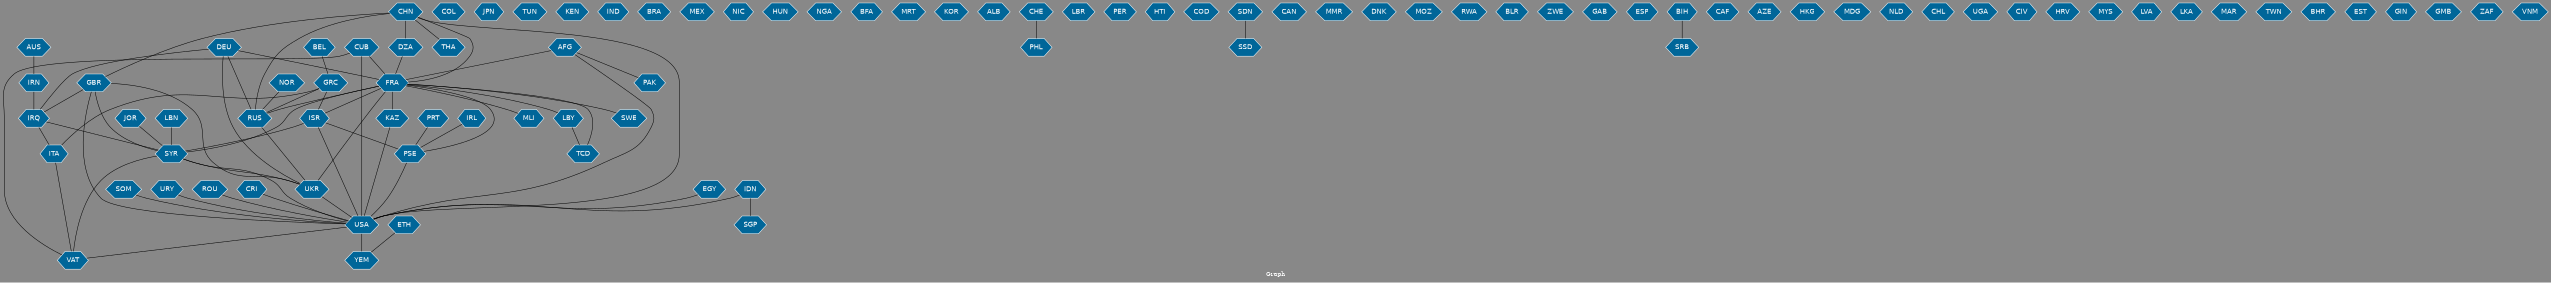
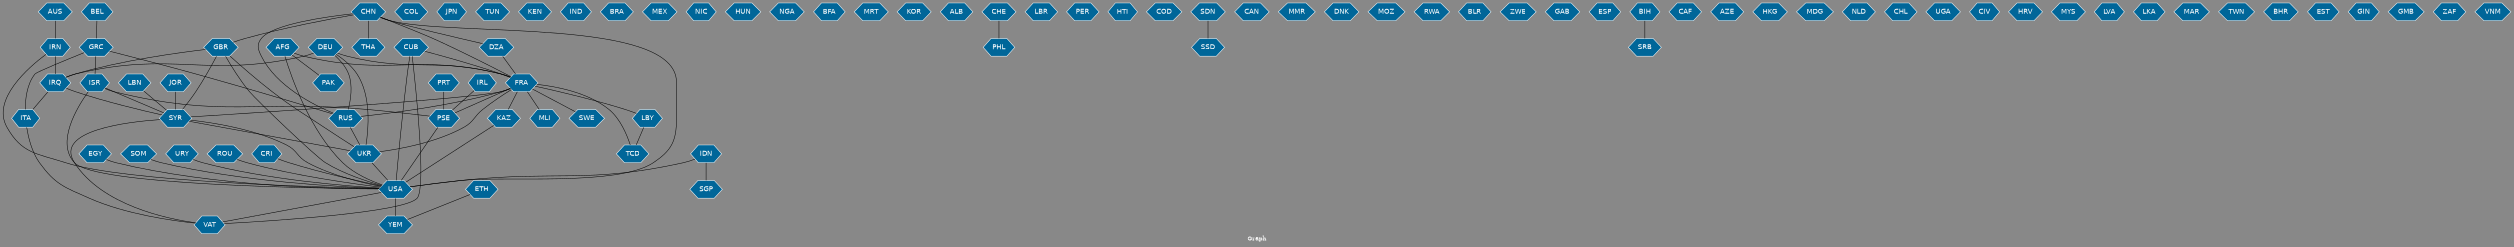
(287, 83) -> none
(353, 101) -> none
none -> (71, 164)
